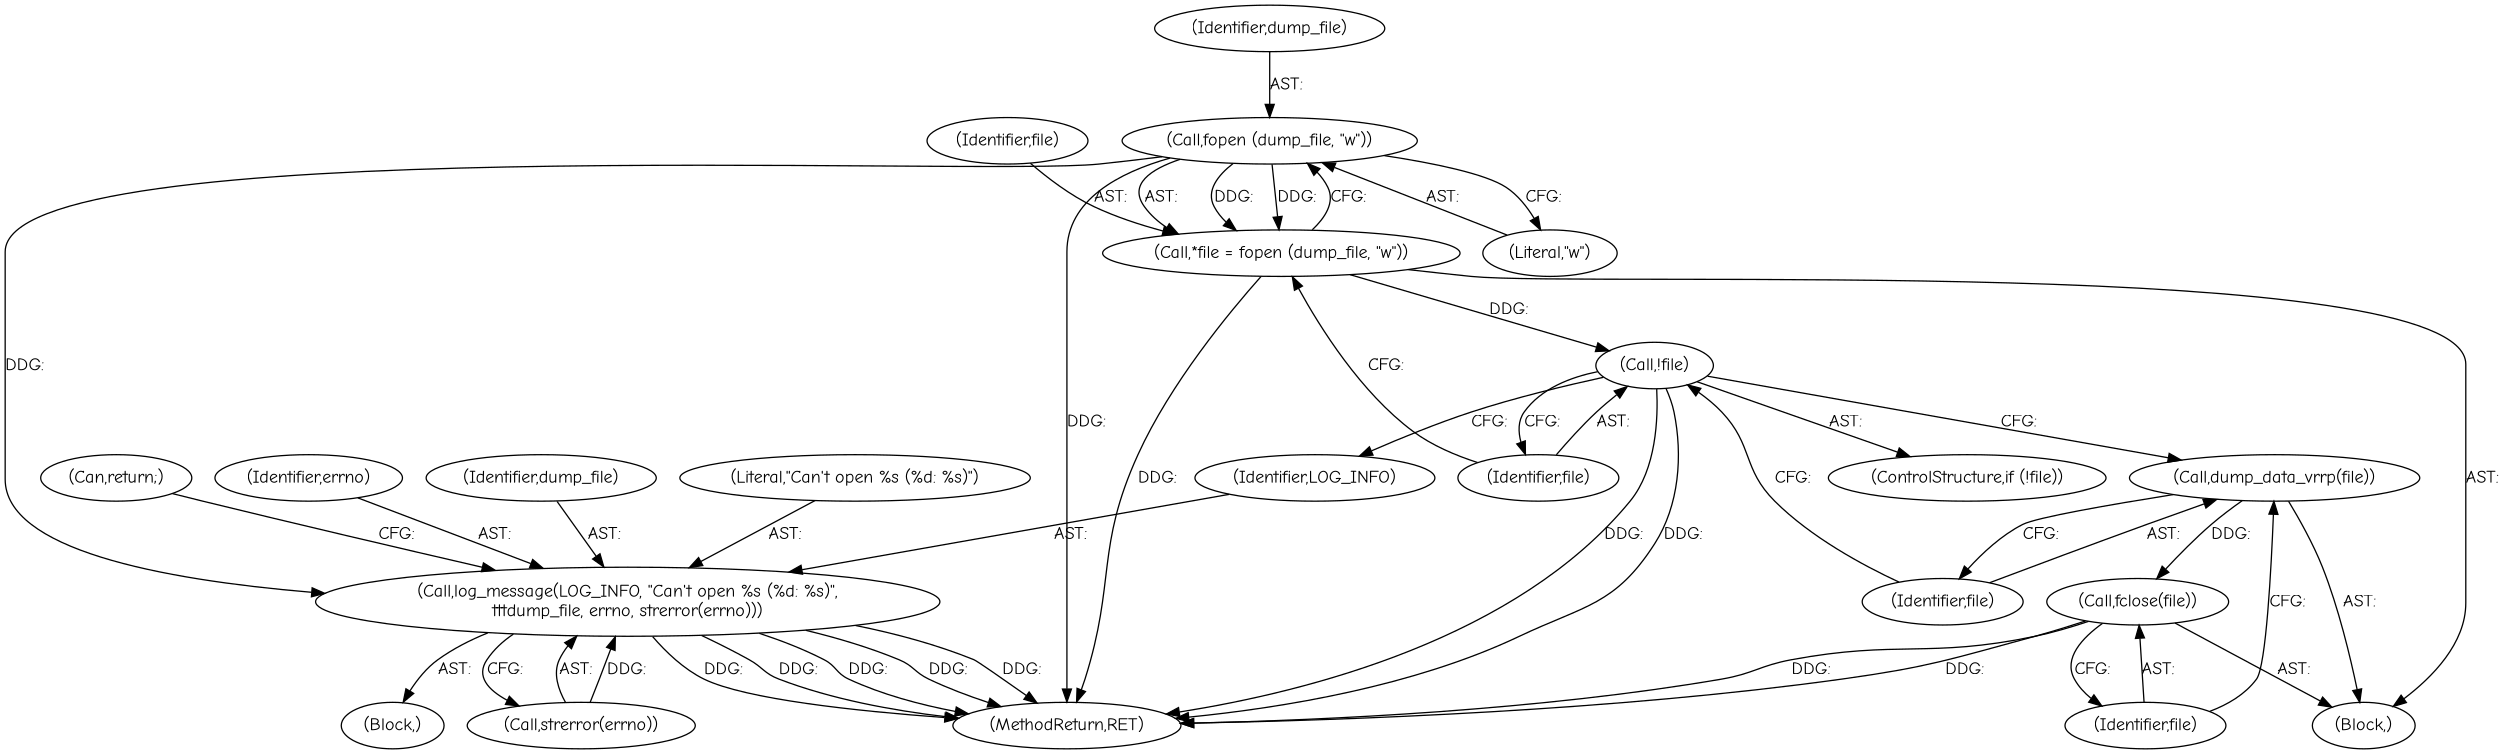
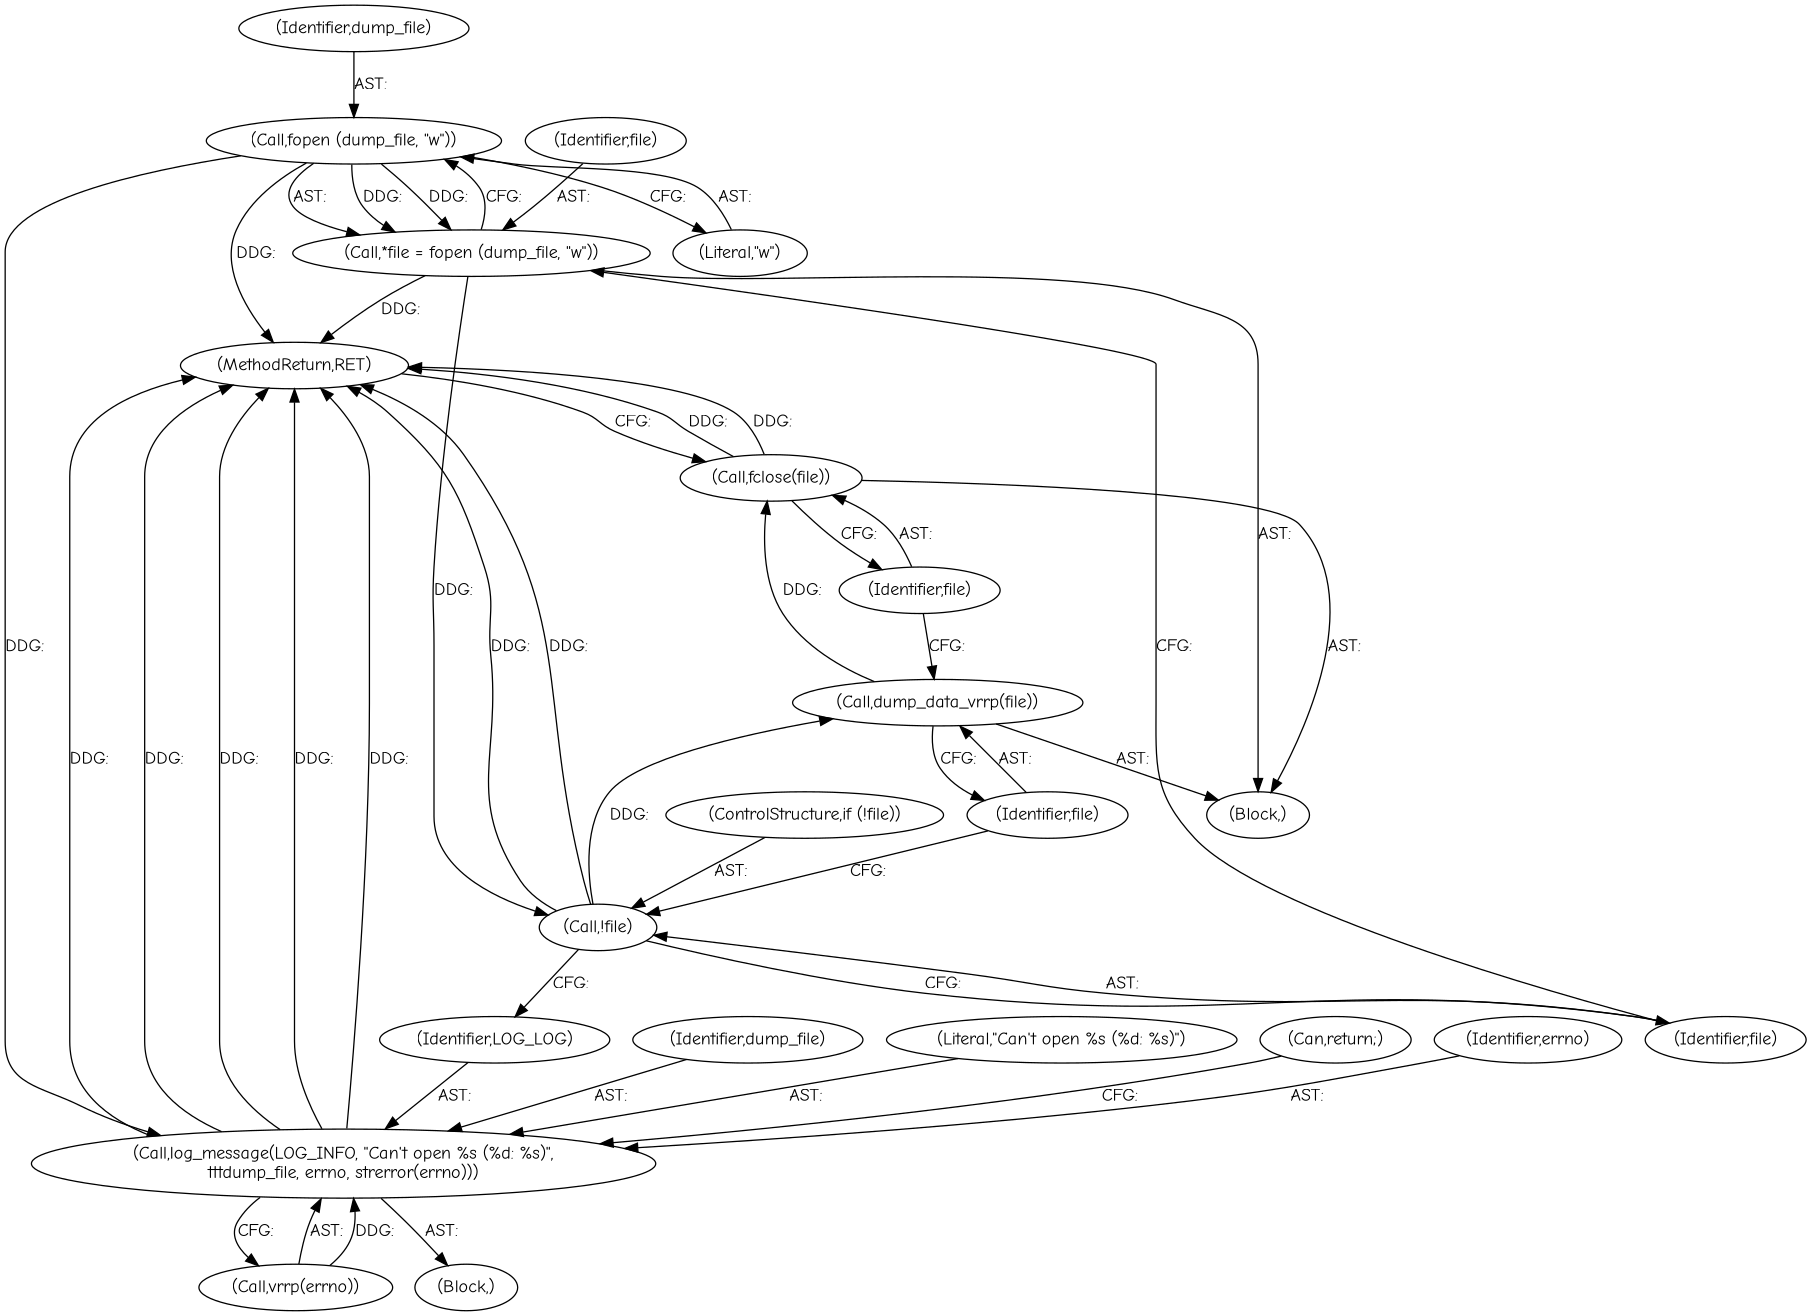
none -> (552, 402)
(1797, 417) -> (704, 870)
(2022, 422) -> (632, 815)
(1315, 478) -> (495, 1040)
(581, 726) -> (296, 1287)
